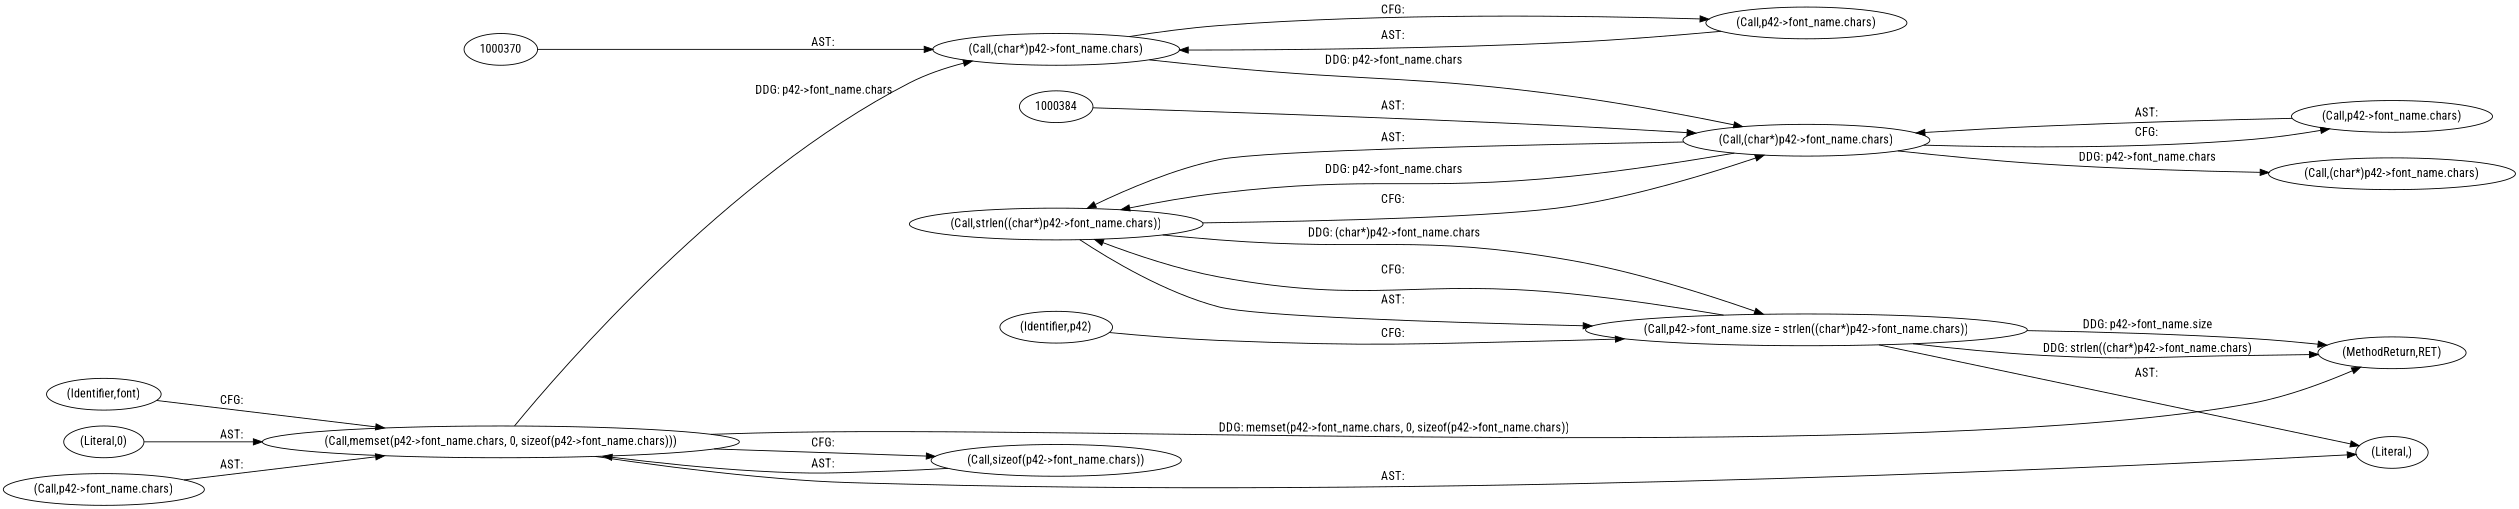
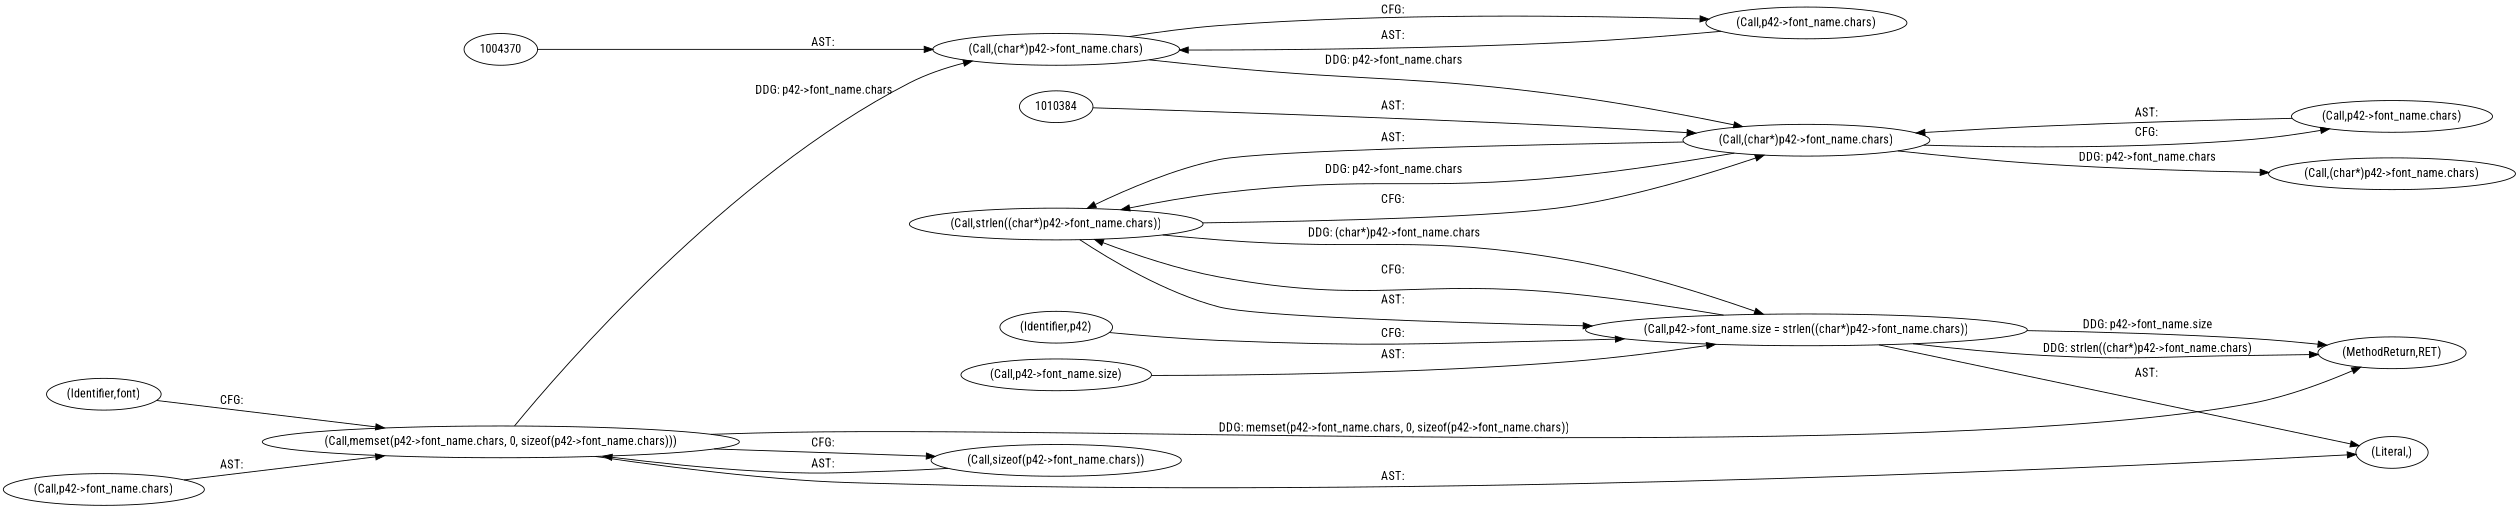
(501, 49) -> (501, 49)
(1056, 107) -> (1056, 107)
none -> (1056, 375)
(104, 442) -> none
